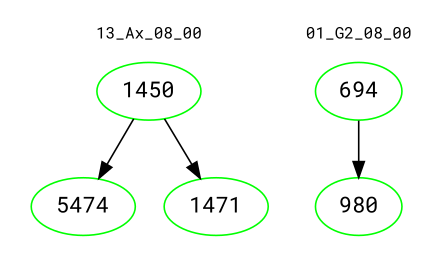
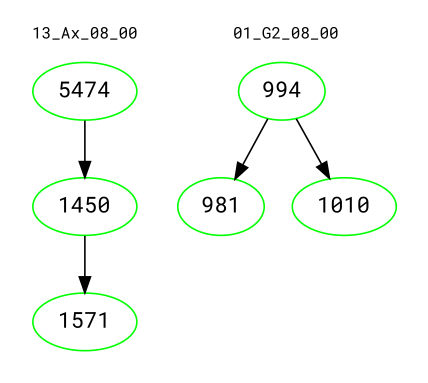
(359, 91) -> (282, 91)
(120, 142) -> (85, 141)
(216, 207) -> (85, 322)
none -> (344, 207)
(359, 207) -> (221, 207)
